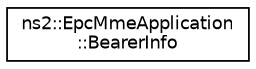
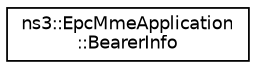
(128, 34) -> (128, 34)
